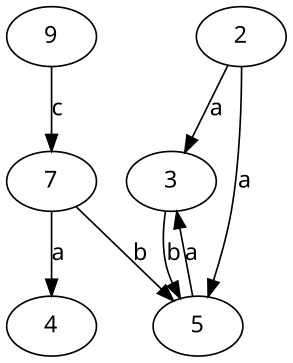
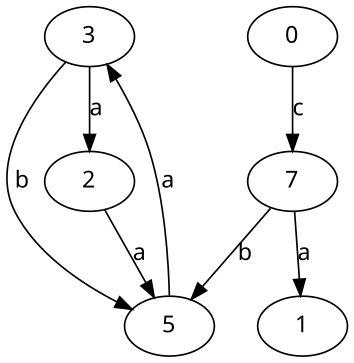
(52, 37) -> (293, 37)
(210, 101) -> (90, 101)
(52, 326) -> (303, 326)
